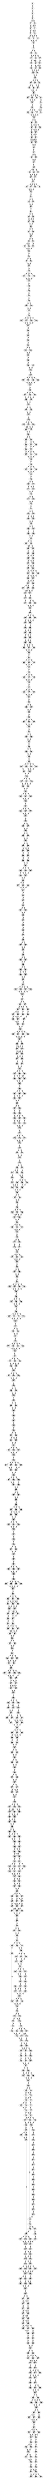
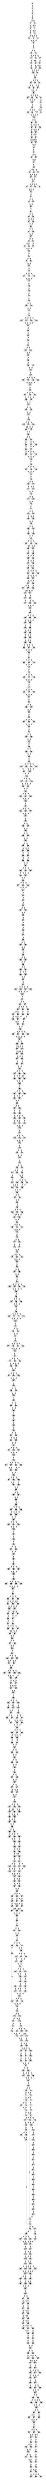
none -> (36, 544)
none -> (25, 883)
